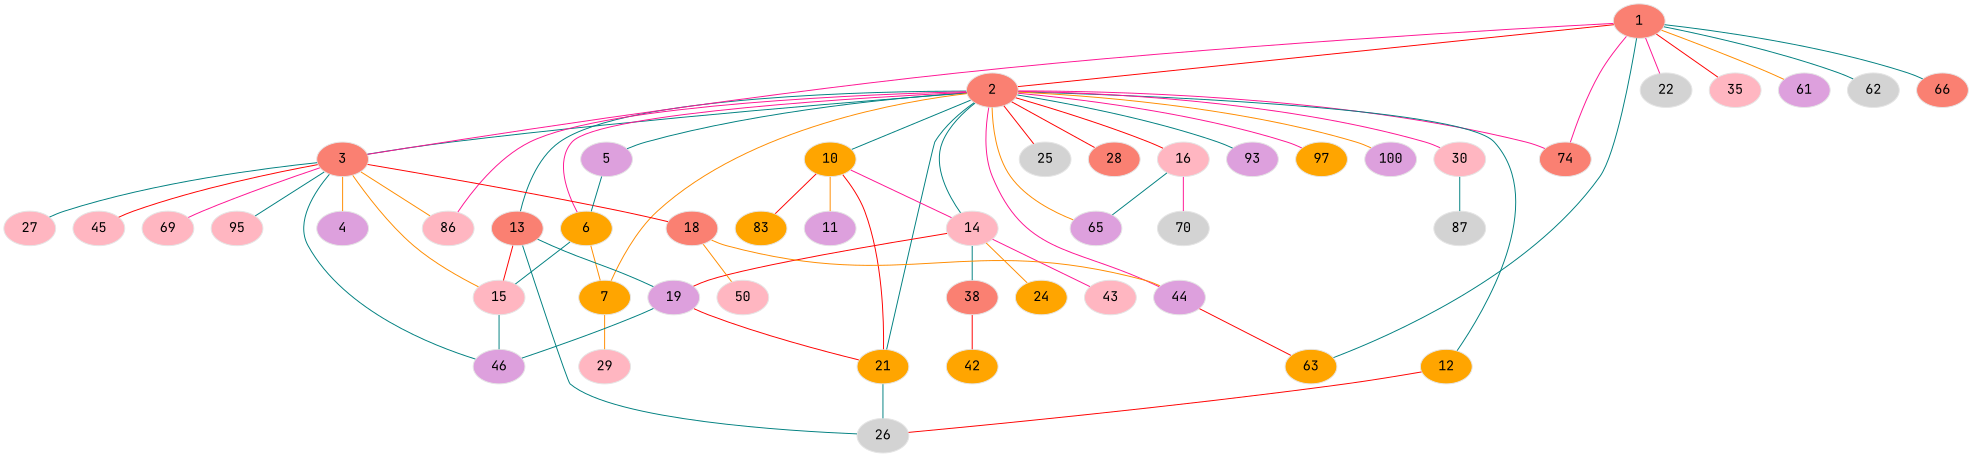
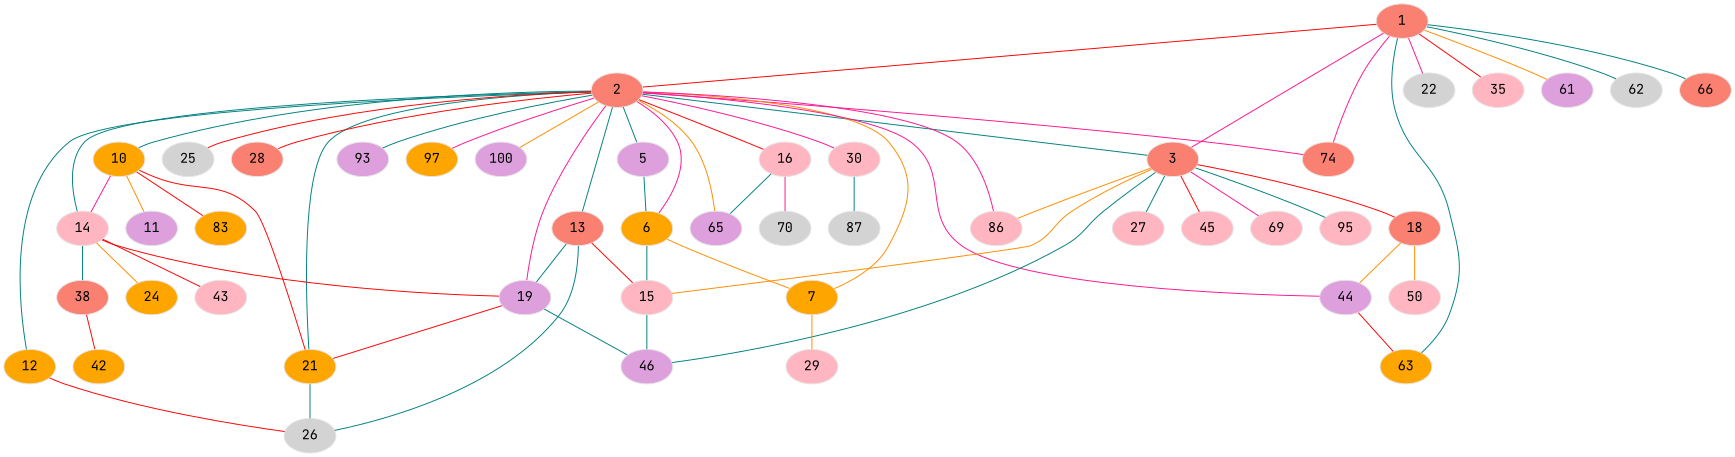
none -> (554, 188)
(343, 228) -> none
(1056, 270) -> (152, 263)
